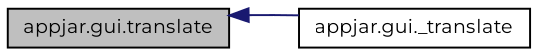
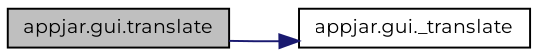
(274, 15) -> (254, 41)
